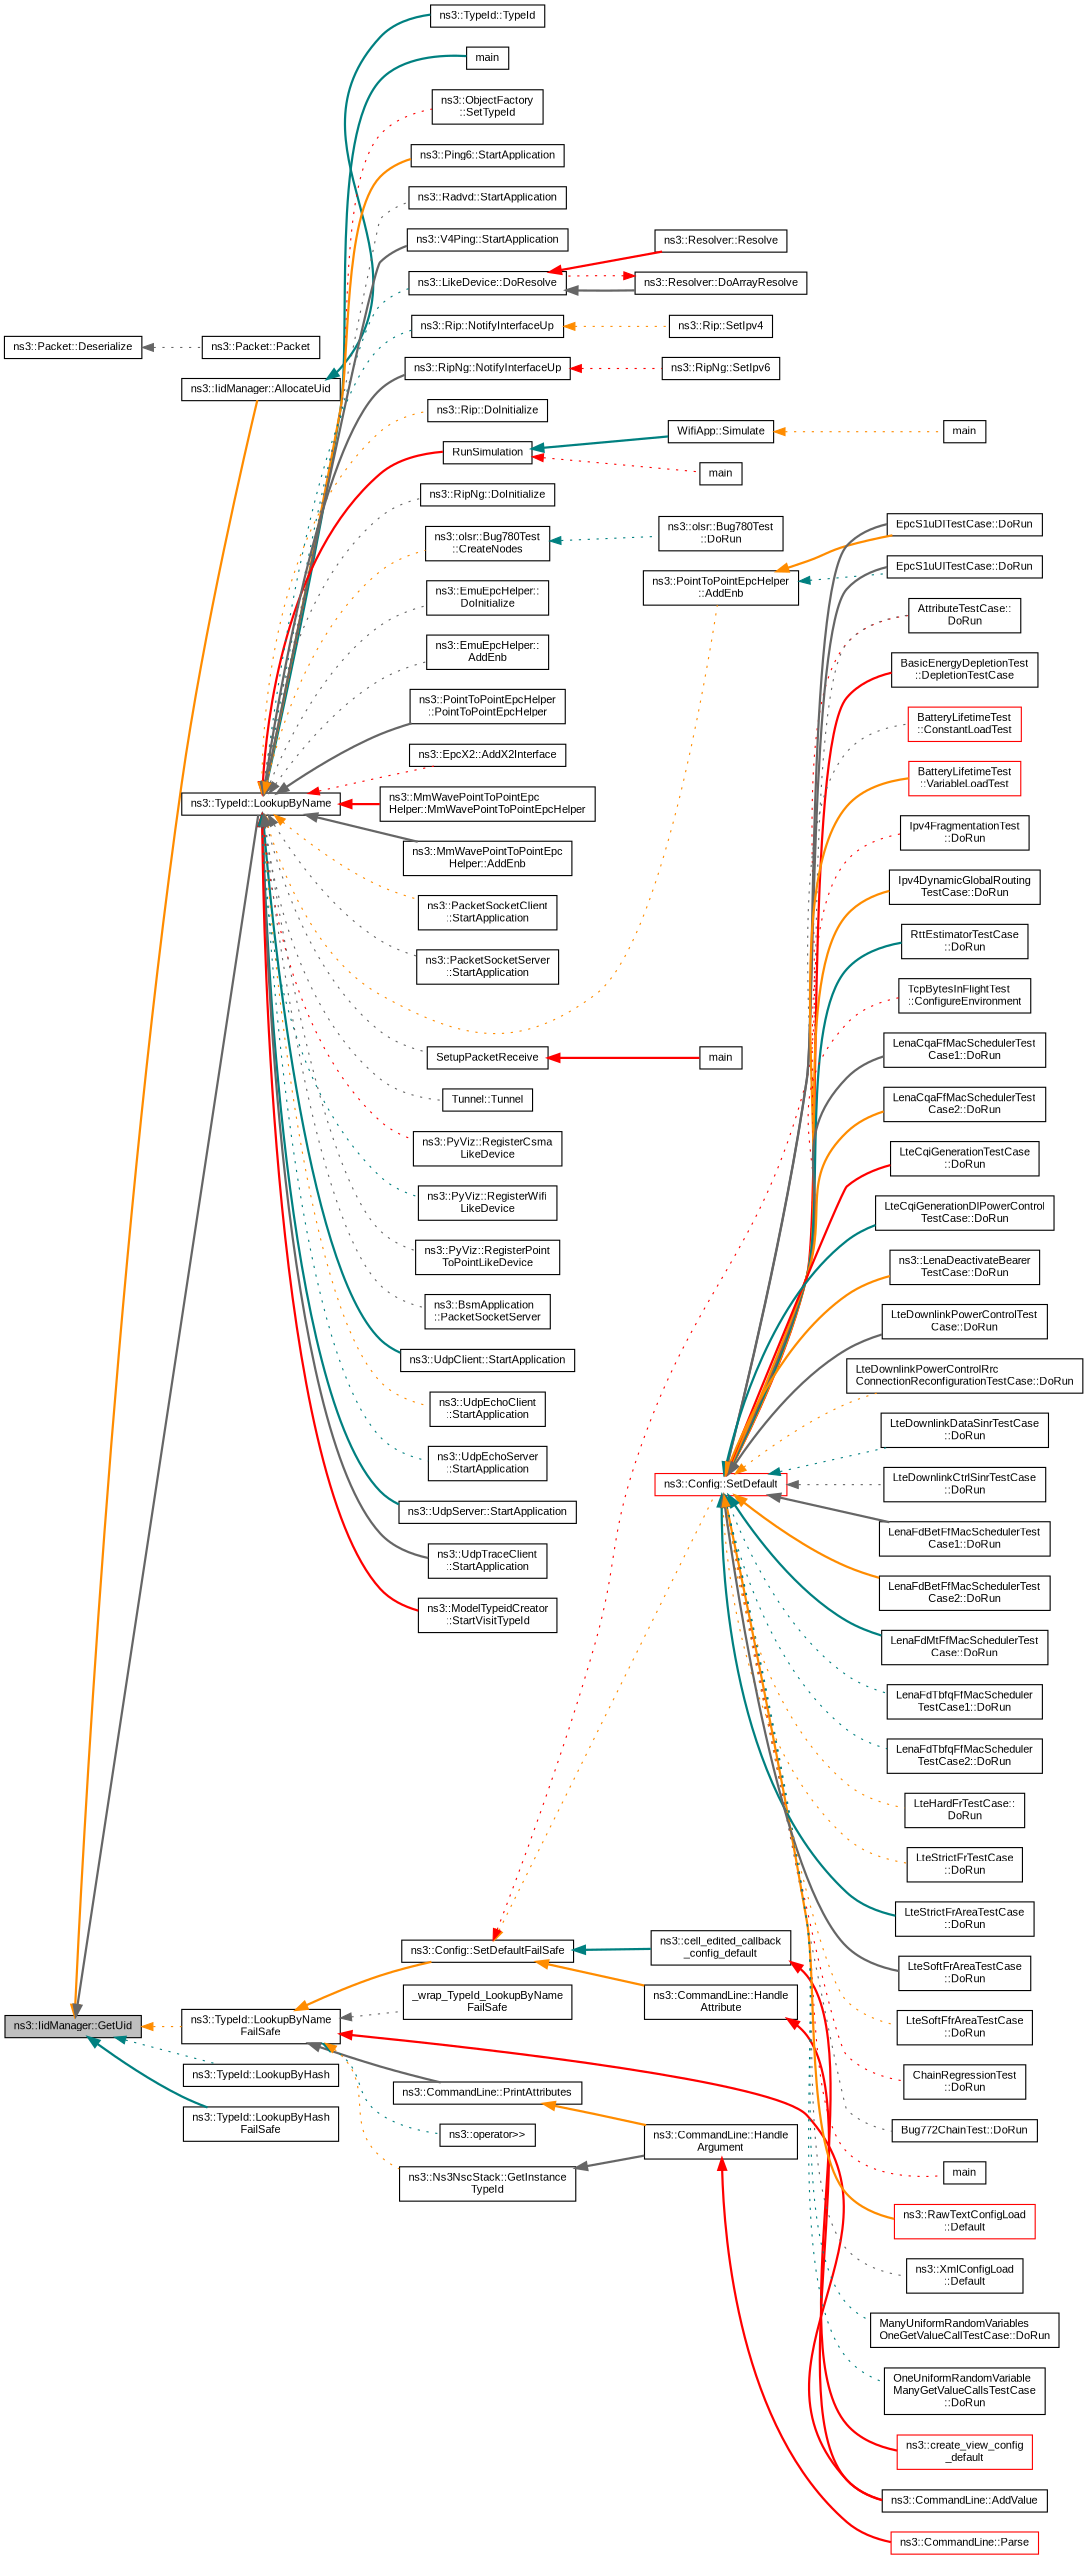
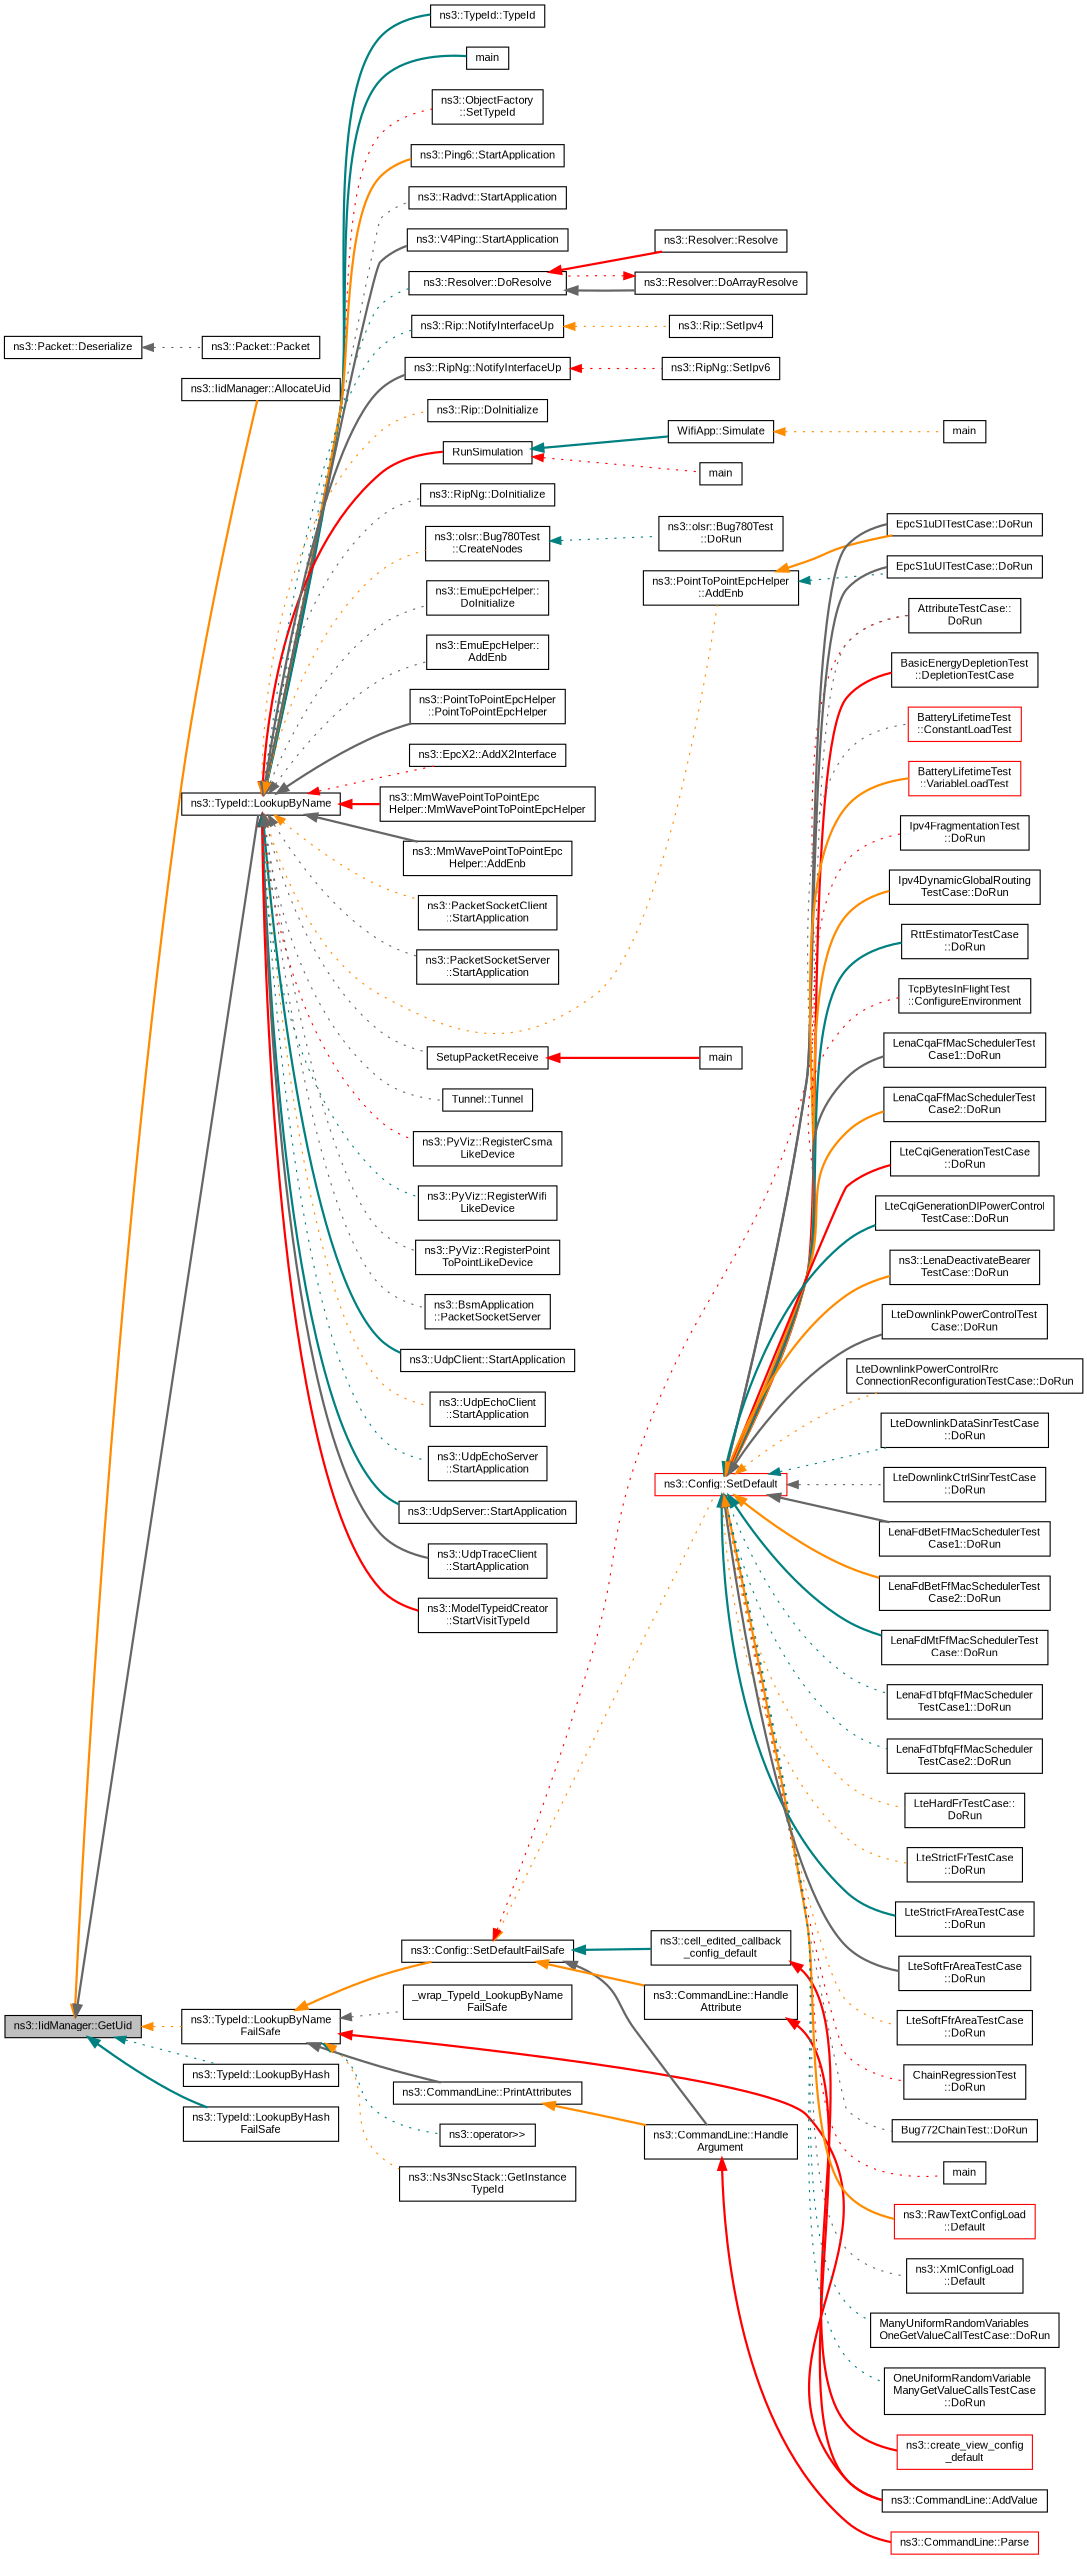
(347, 137) -> (343, 382)
(488, 283) -> (488, 283)
(616, 2161) -> (644, 2042)
